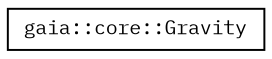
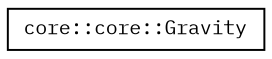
(136, 29) -> (136, 29)
